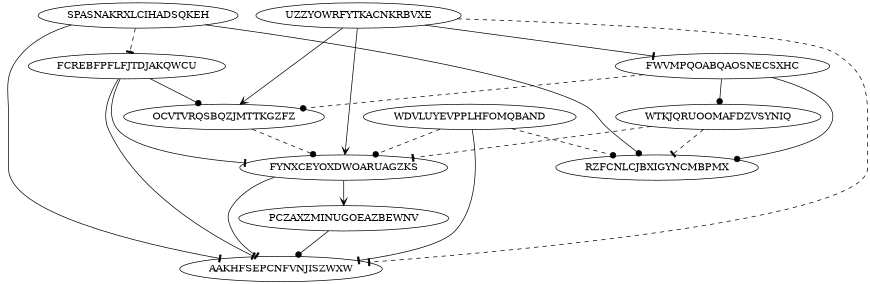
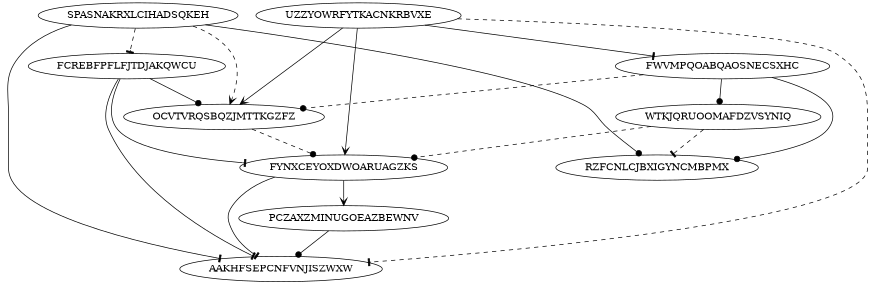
none -> (231, 52)
(470, 117) -> none
(534, 142) -> (534, 142)
